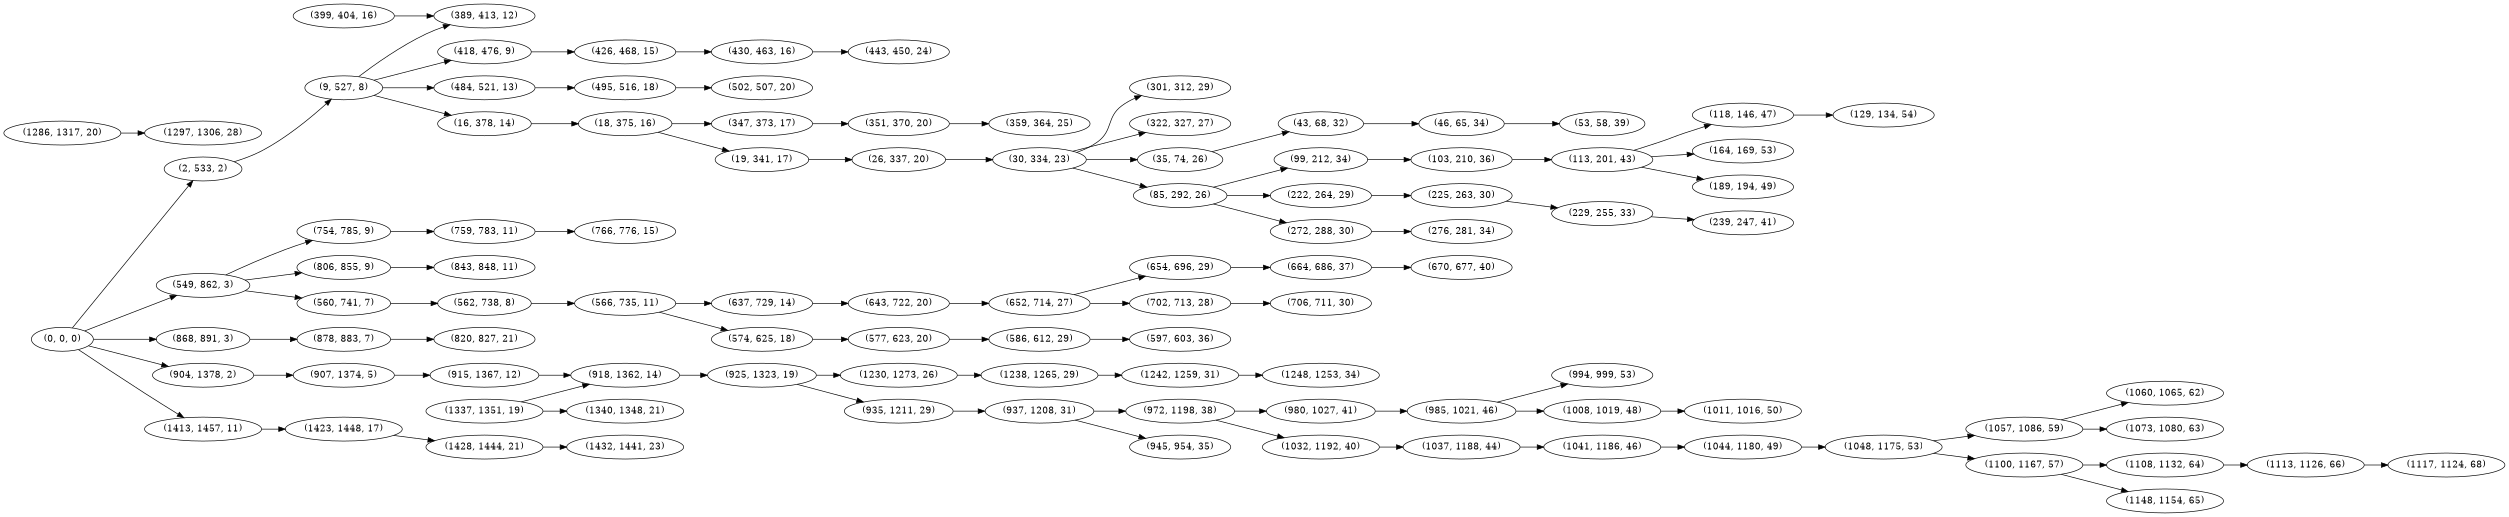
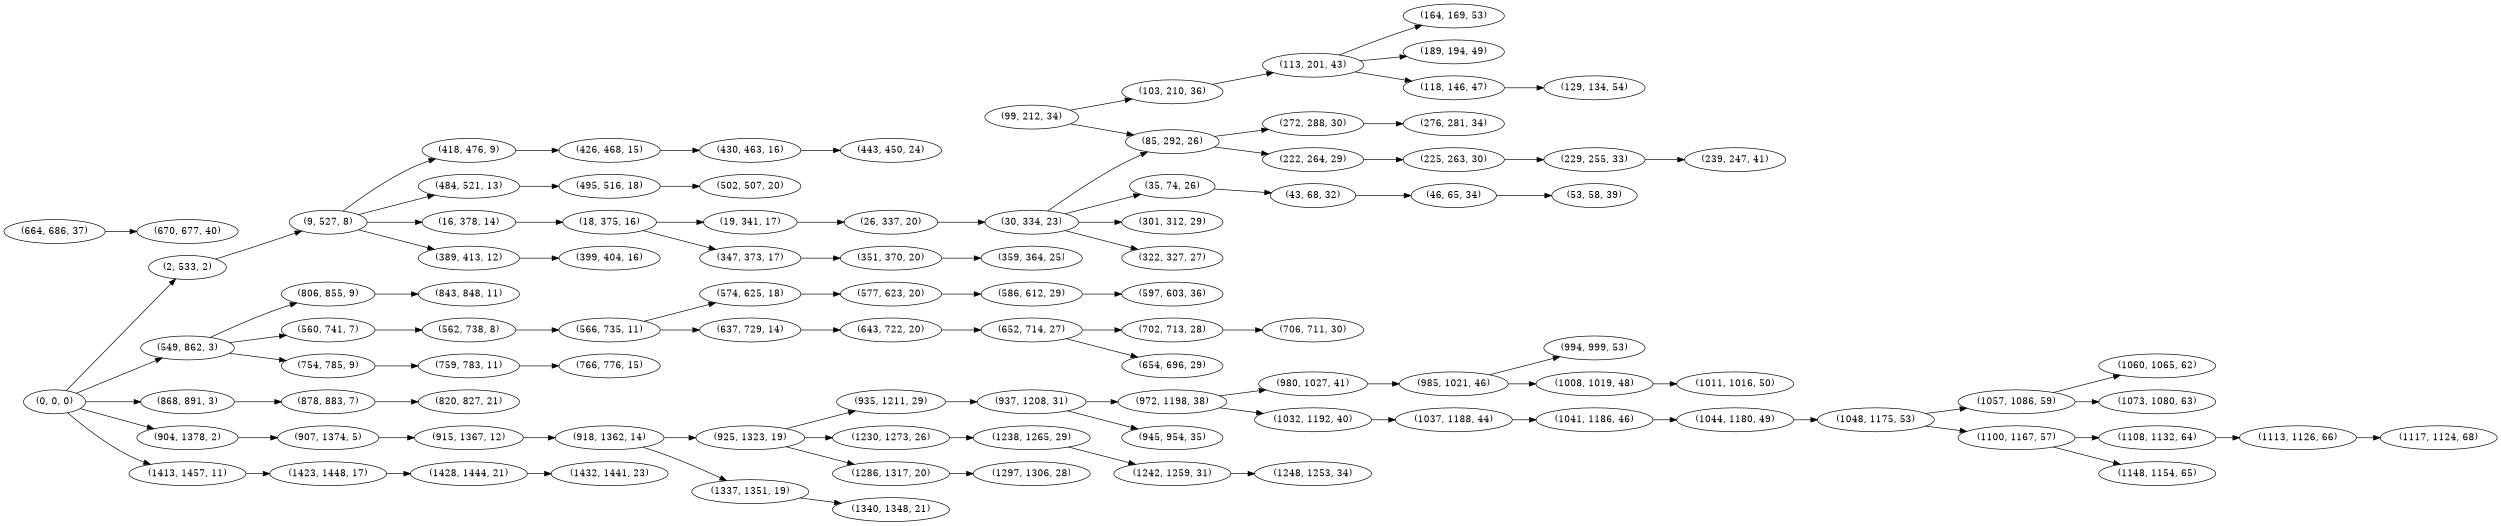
(411, 16) -> (536, 258)
(1247, 178) -> (1099, 129)
(1247, 267) -> none
(552, 394) -> (682, 461)
none -> (817, 455)
